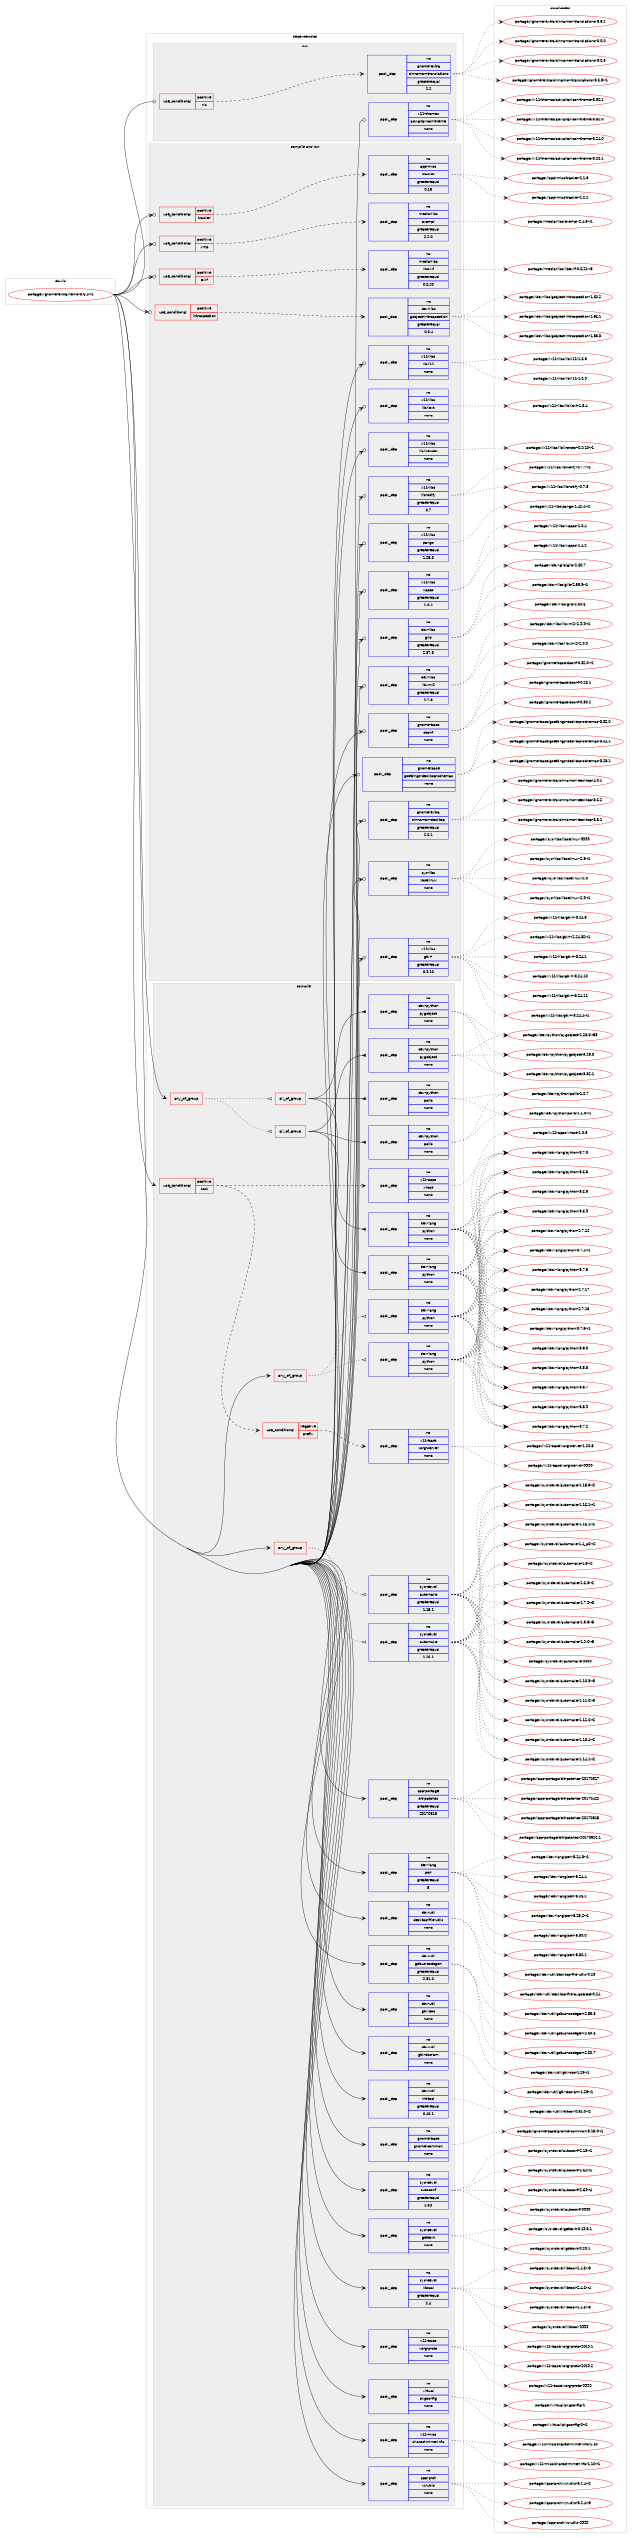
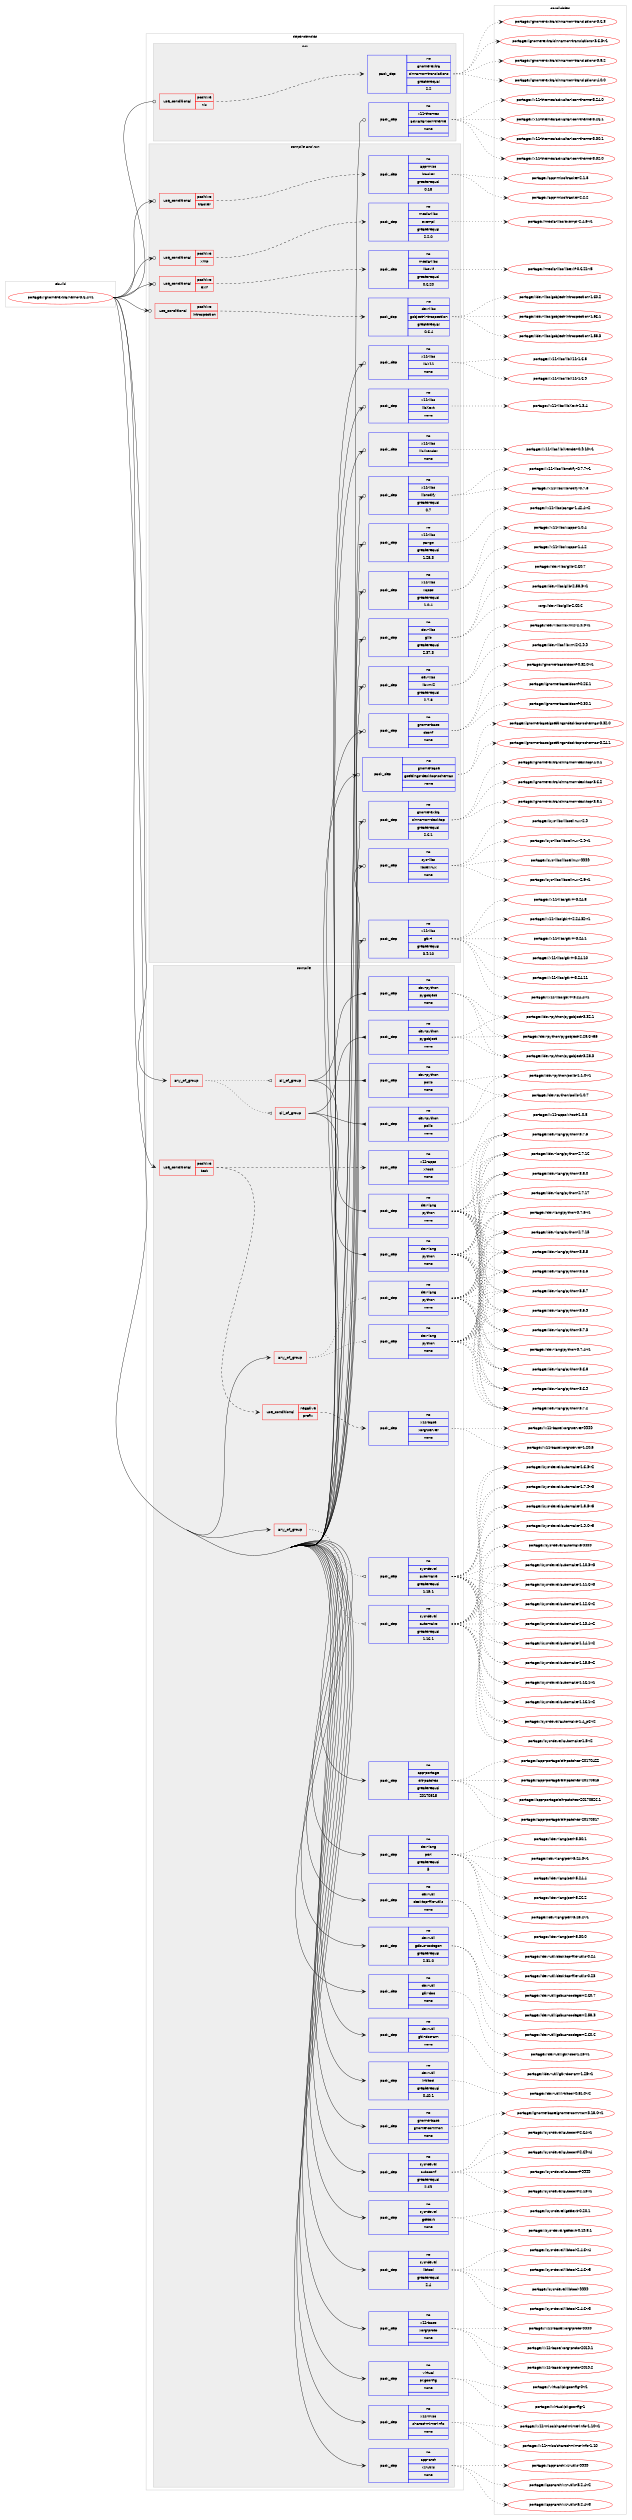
(560, 41) -> (560, 80)
(560, 566) -> (560, 567)
(560, 605) -> (560, 606)
(560, 761) -> none
(560, 1994) -> (560, 1957)
